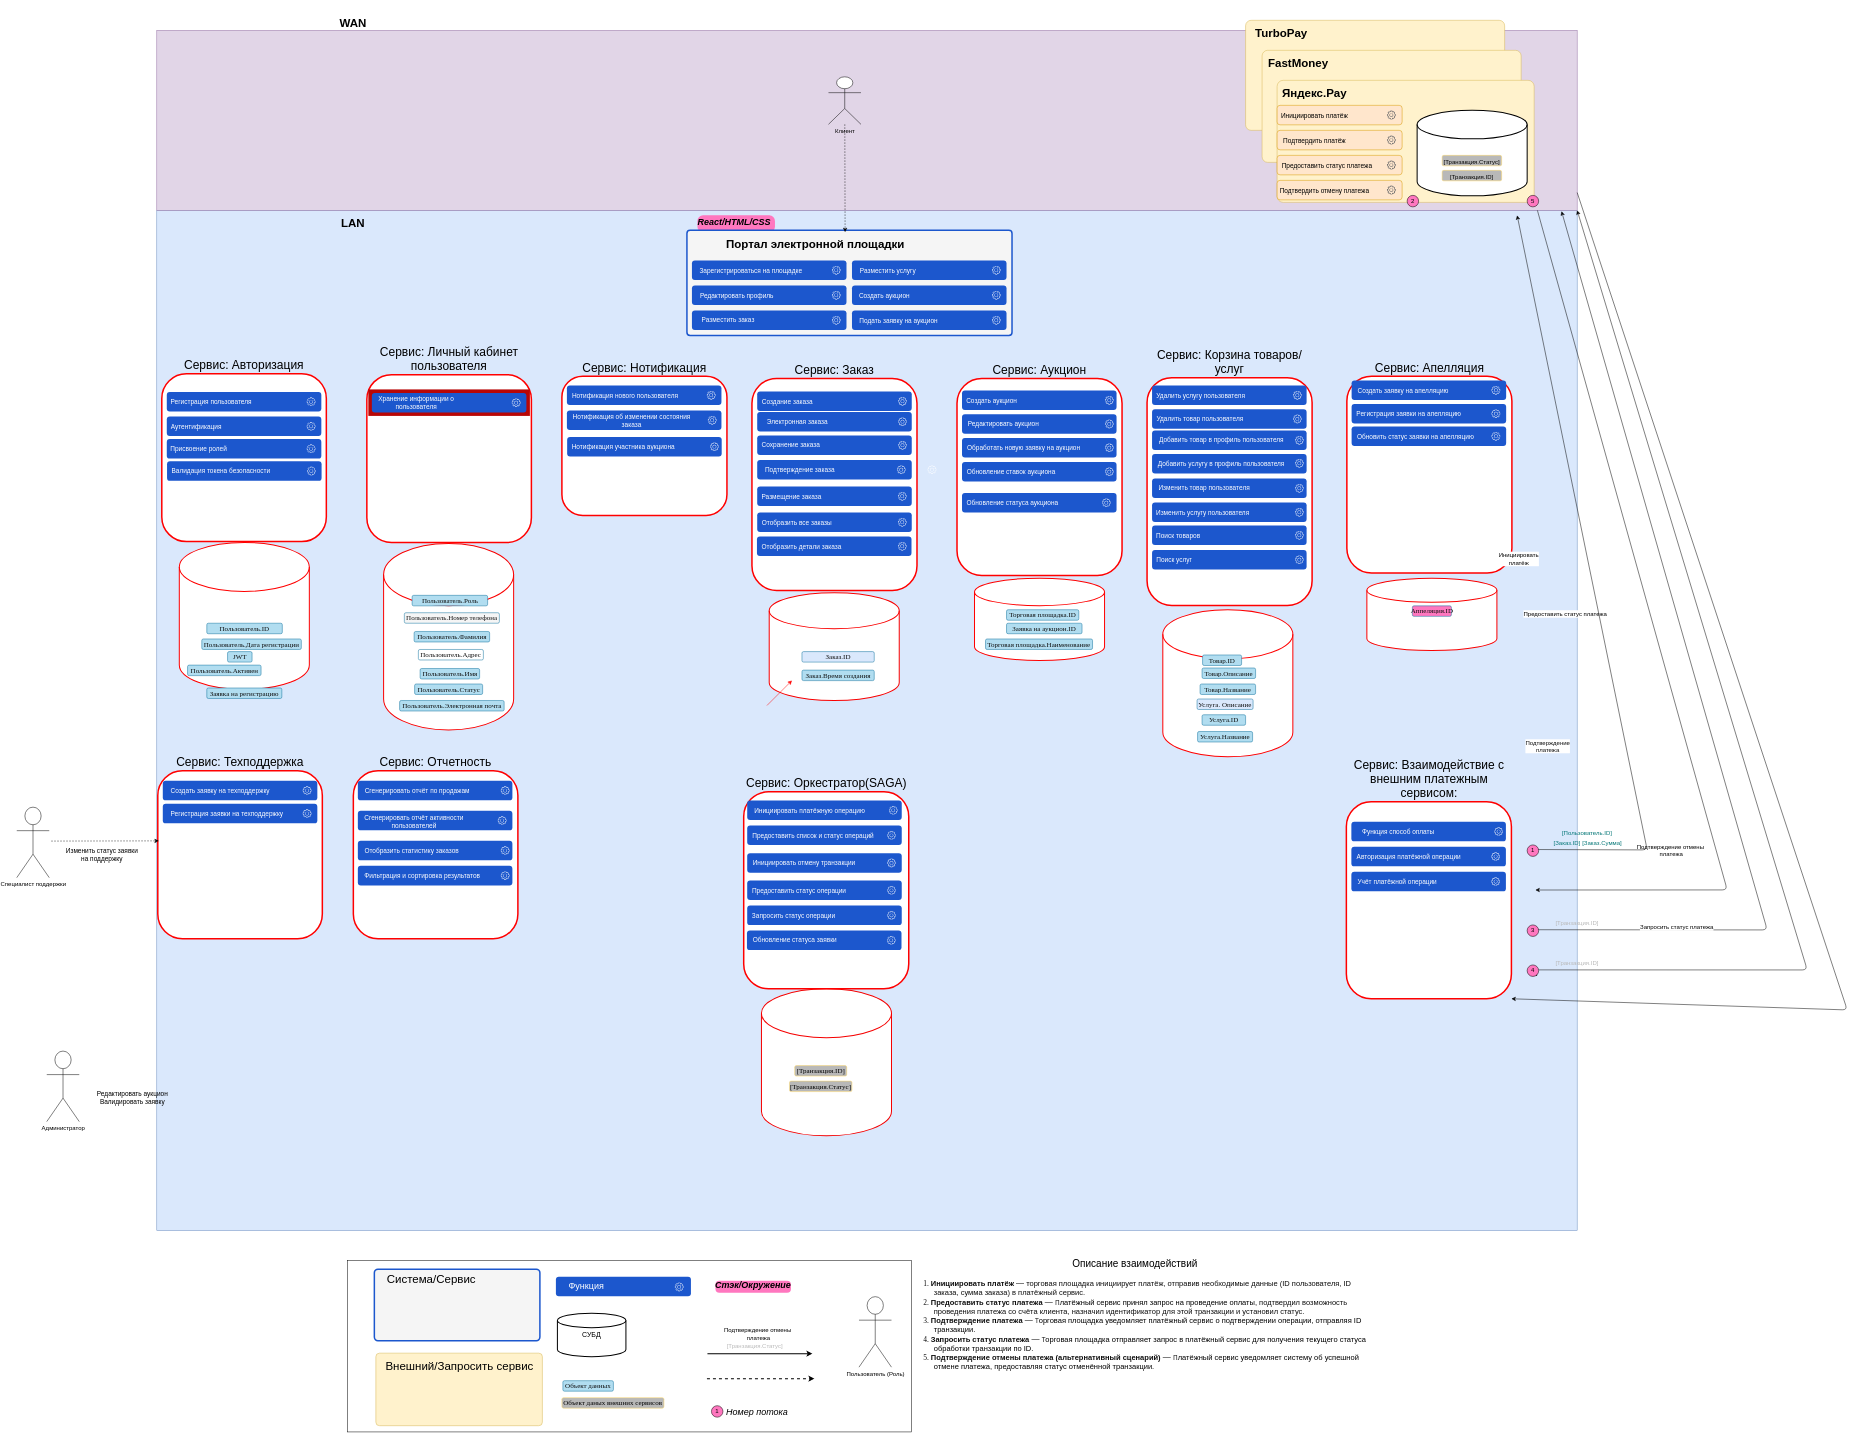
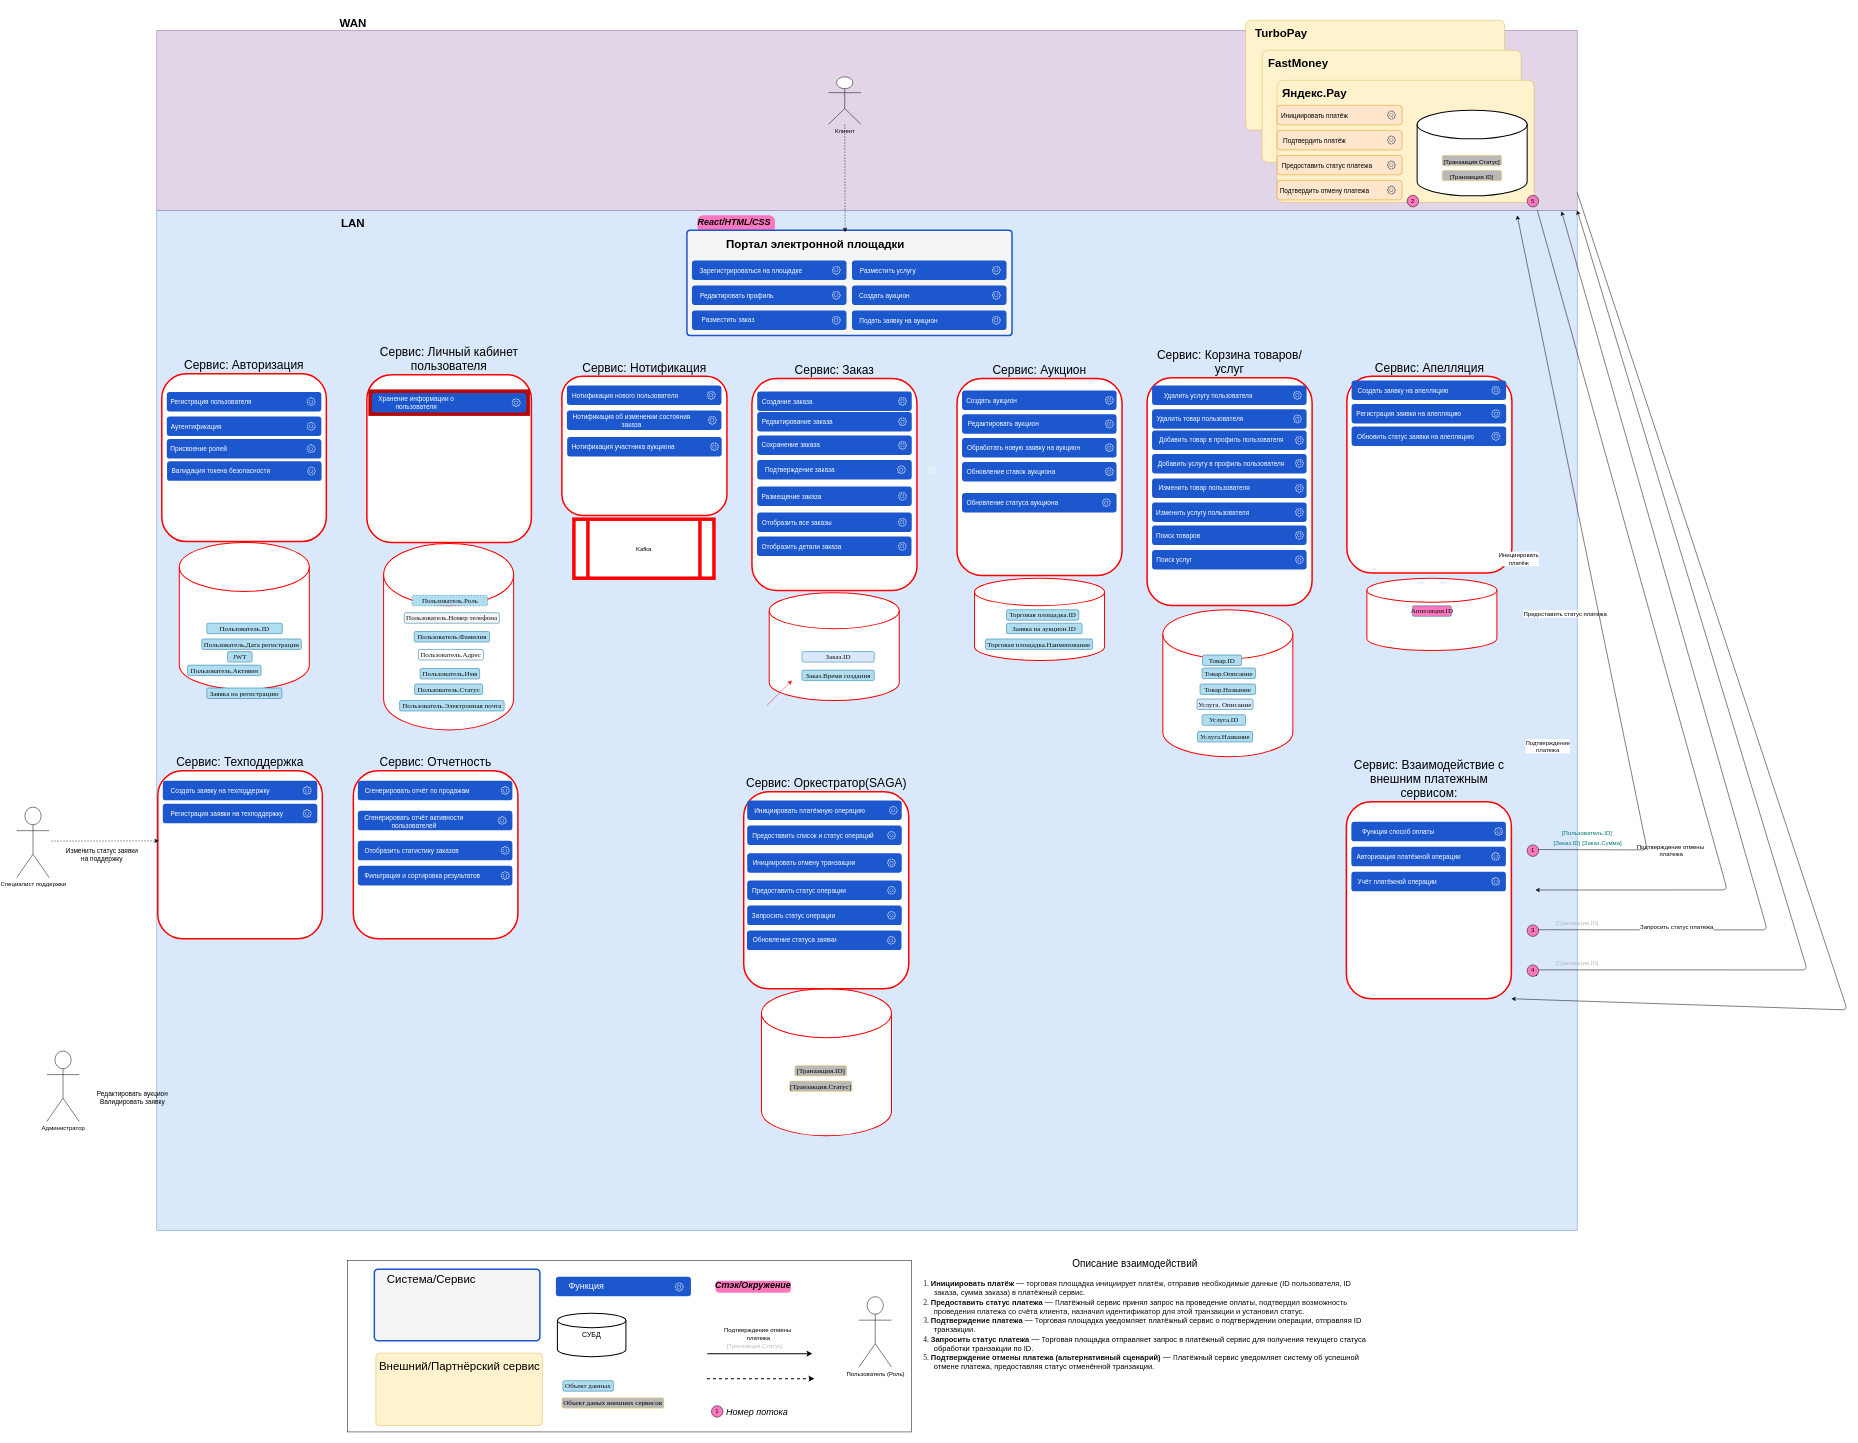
(1201, 395) -> (1208, 395)
(797, 422) -> (797, 422)
none -> (644, 549)
(450, 600) -> (450, 600)
(460, 1366) -> (460, 1366)
